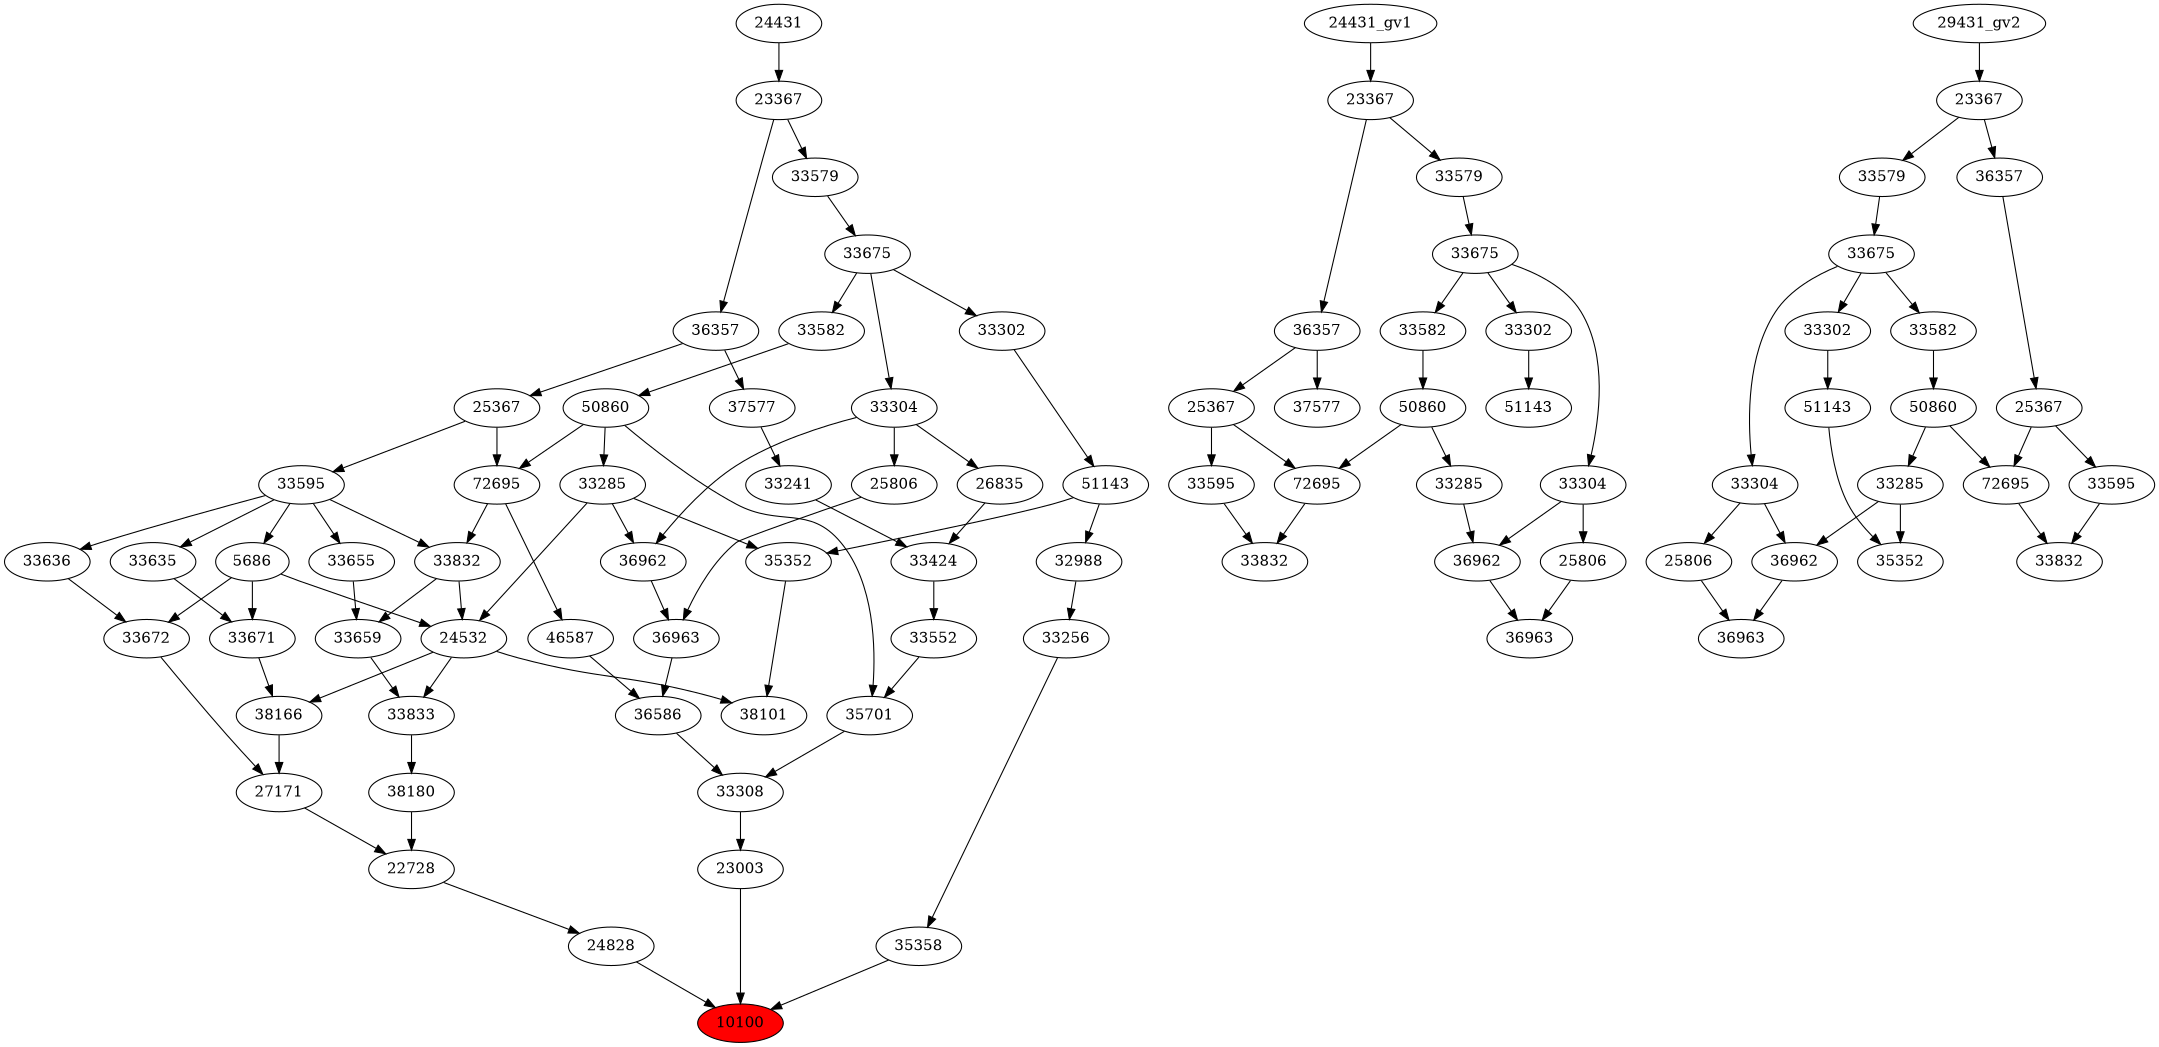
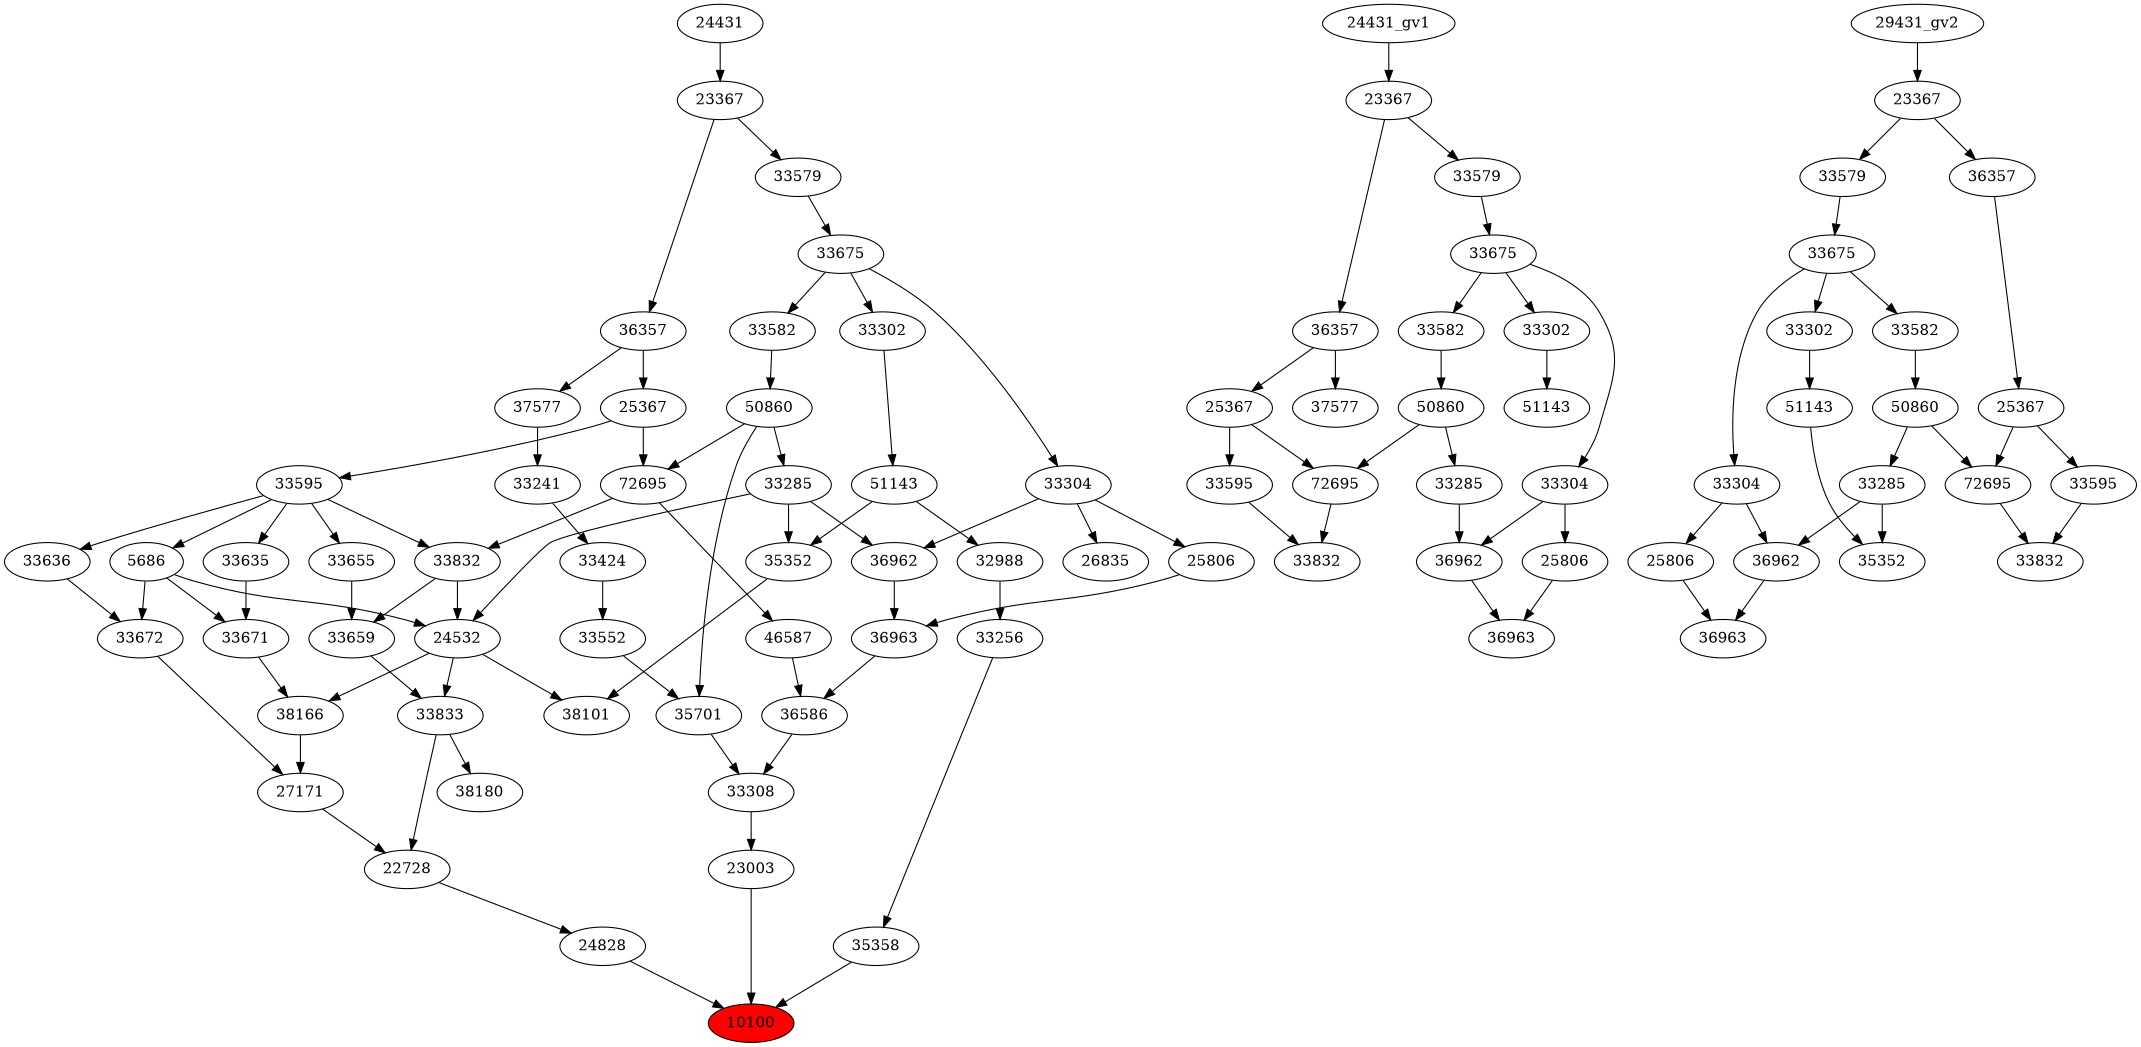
(974, 516) -> none
(412, 826) -> (425, 787)
